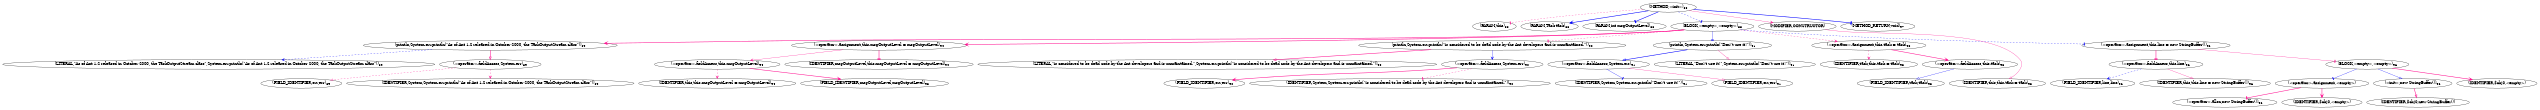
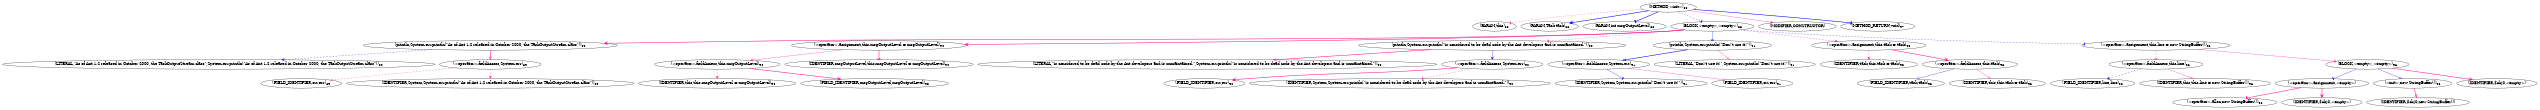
(1936, 35) -> (1983, 73)
(2156, 54) -> (2156, 54)
